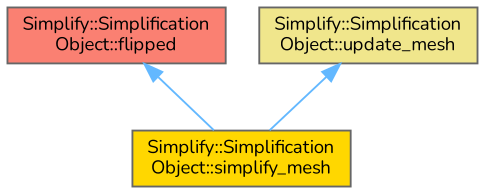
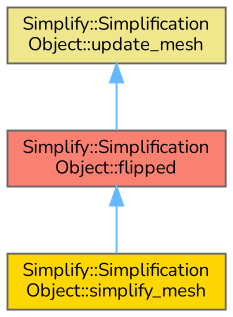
(298, 103) -> (117, 107)
